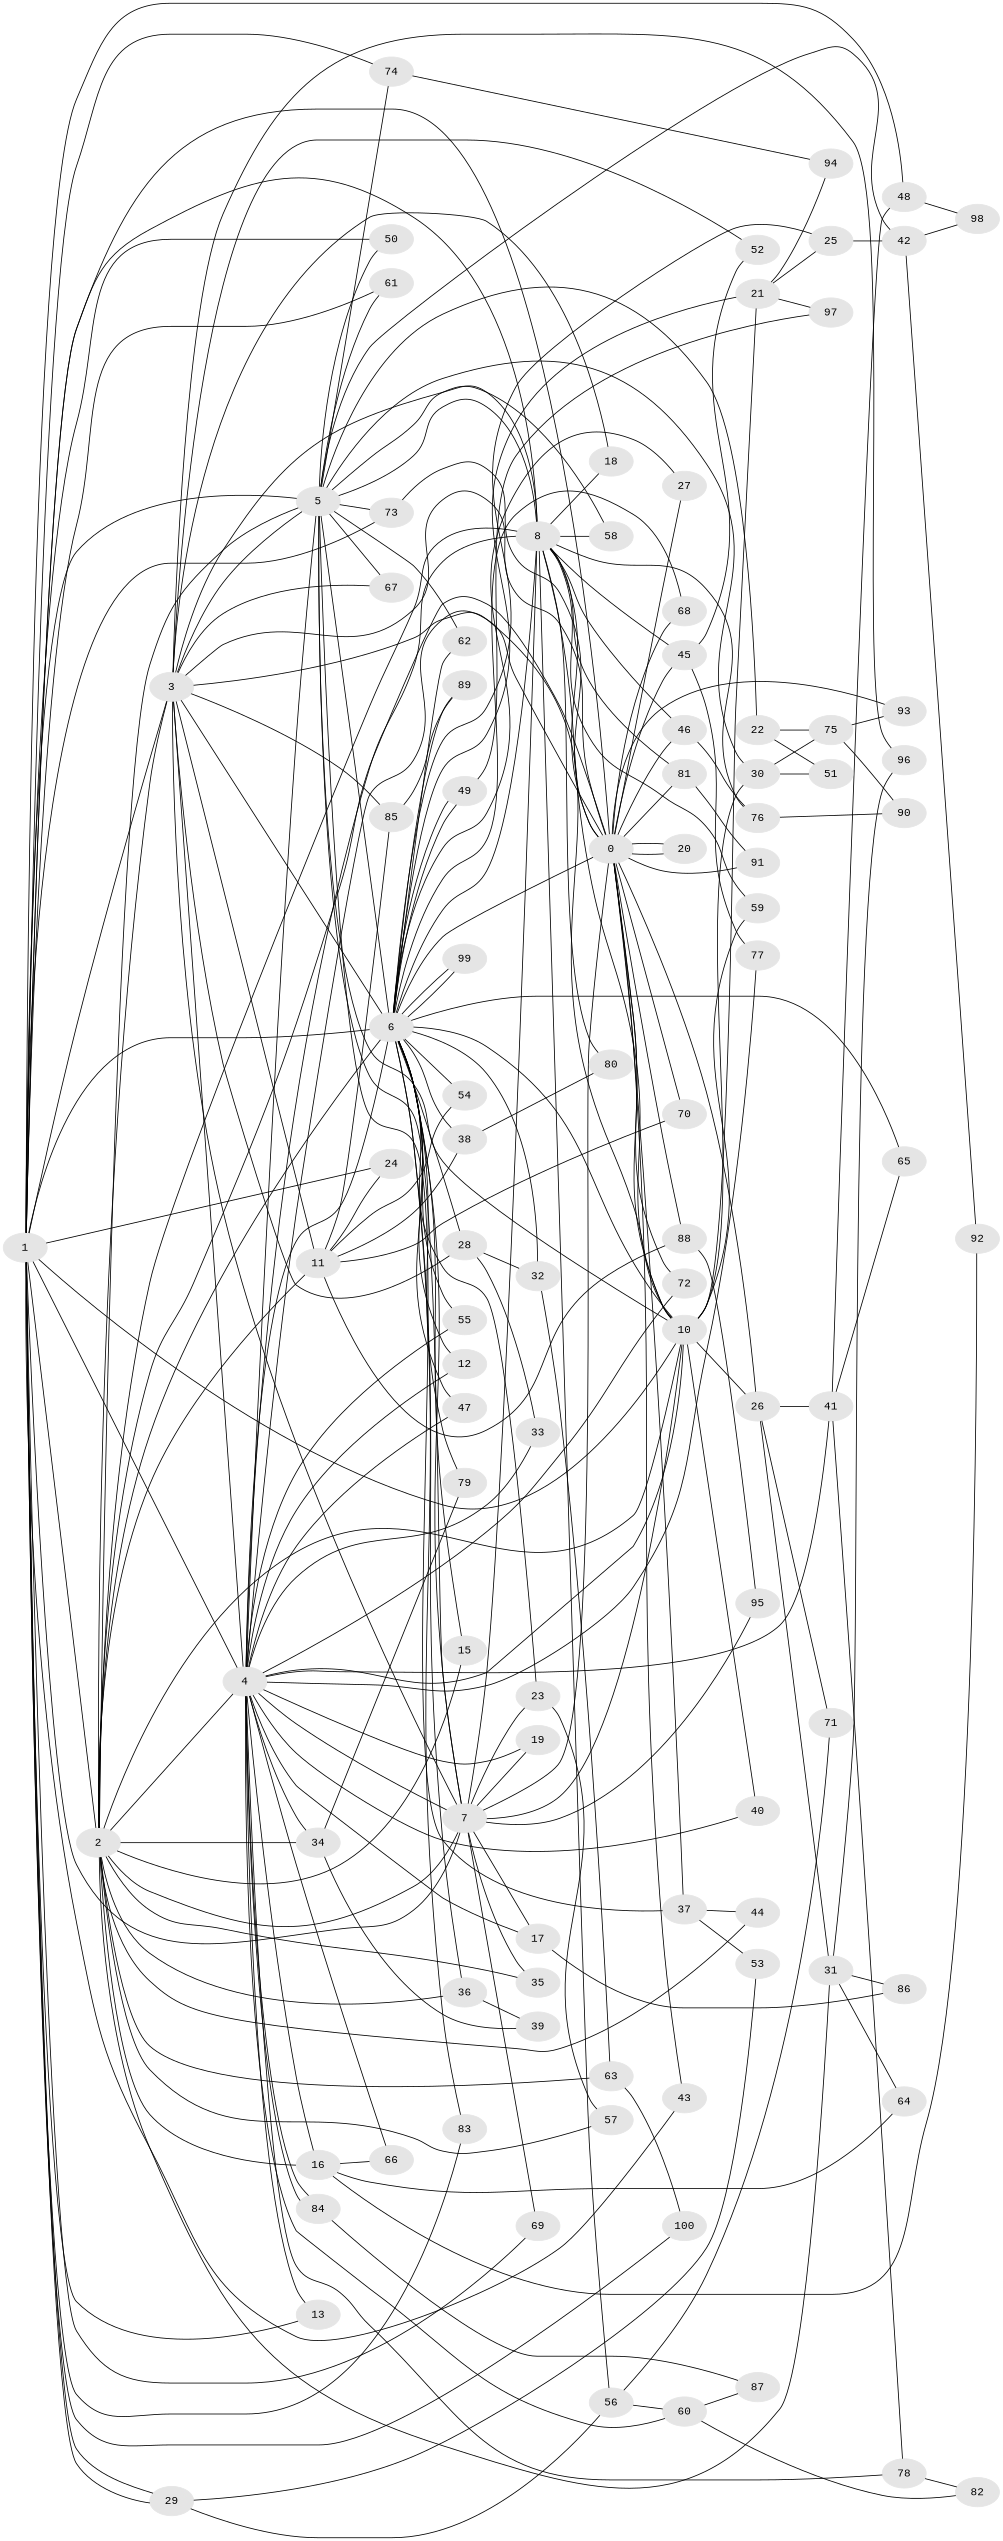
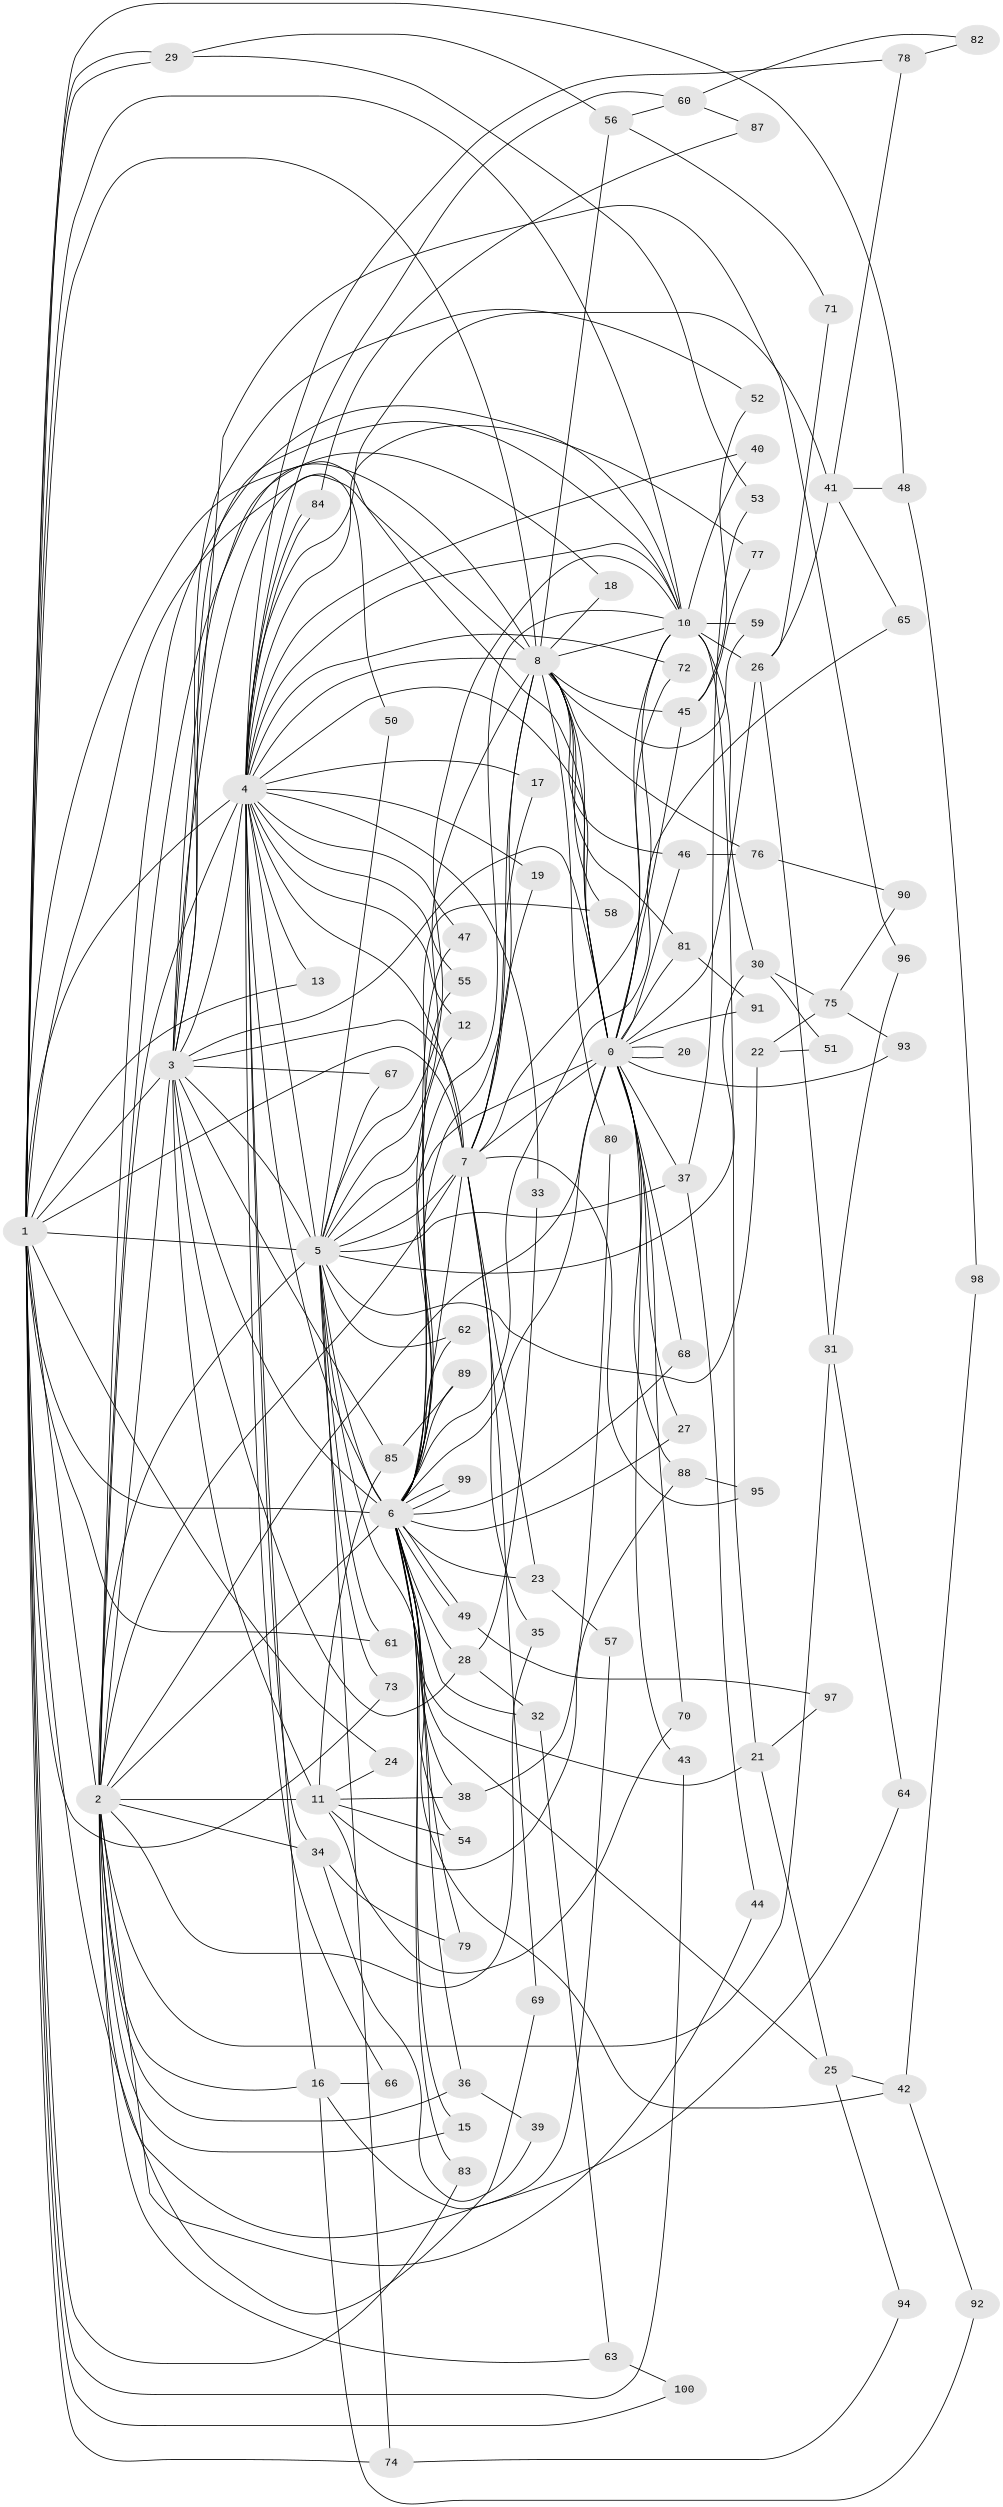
(800, 238) -> (868, 2187)
(560, 593) -> (434, 1151)
(904, 1989) -> none
